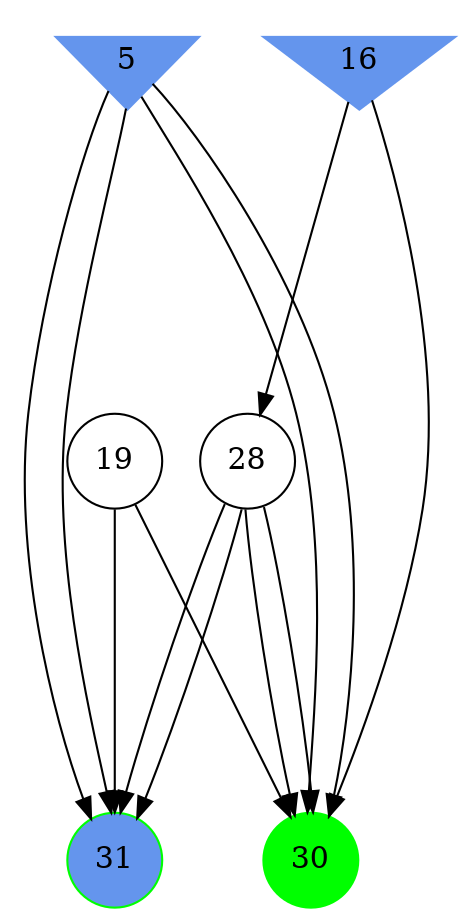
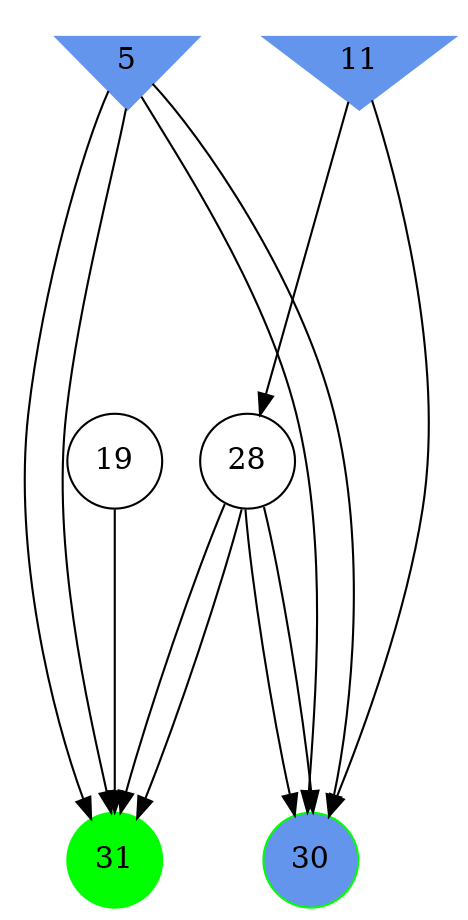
(359, 61) -> (359, 61)
(212, 659) -> none
(115, 860) -> (115, 860)
(311, 860) -> (311, 860)
